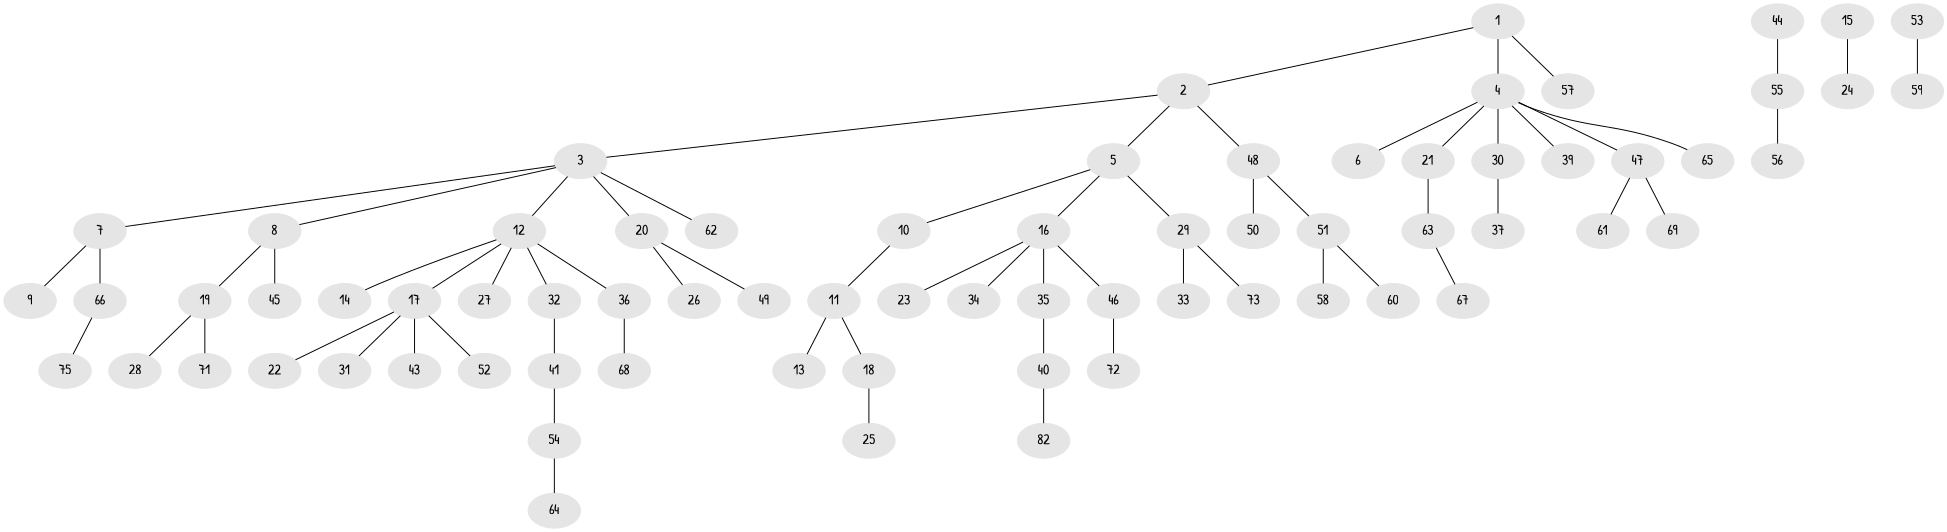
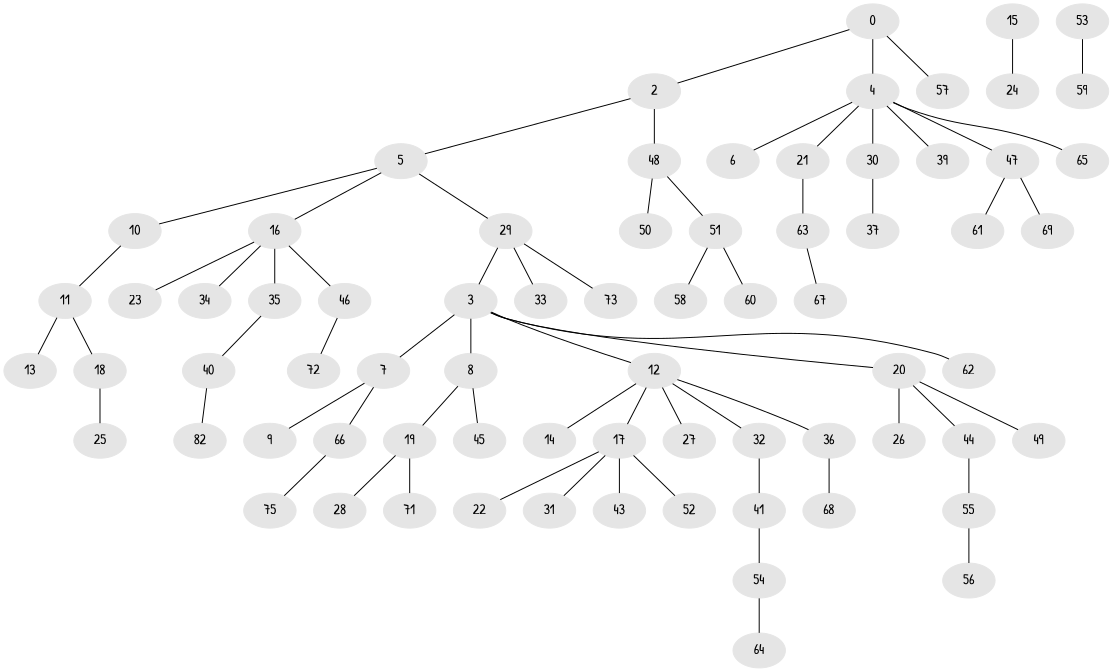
(1498, 21) -> (873, 21)
(882, 126) -> (488, 266)
none -> (934, 406)
